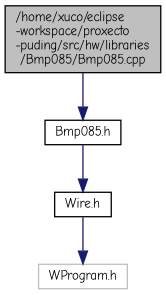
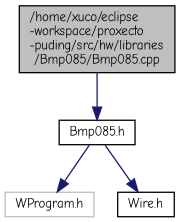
(83, 234) -> (77, 163)
